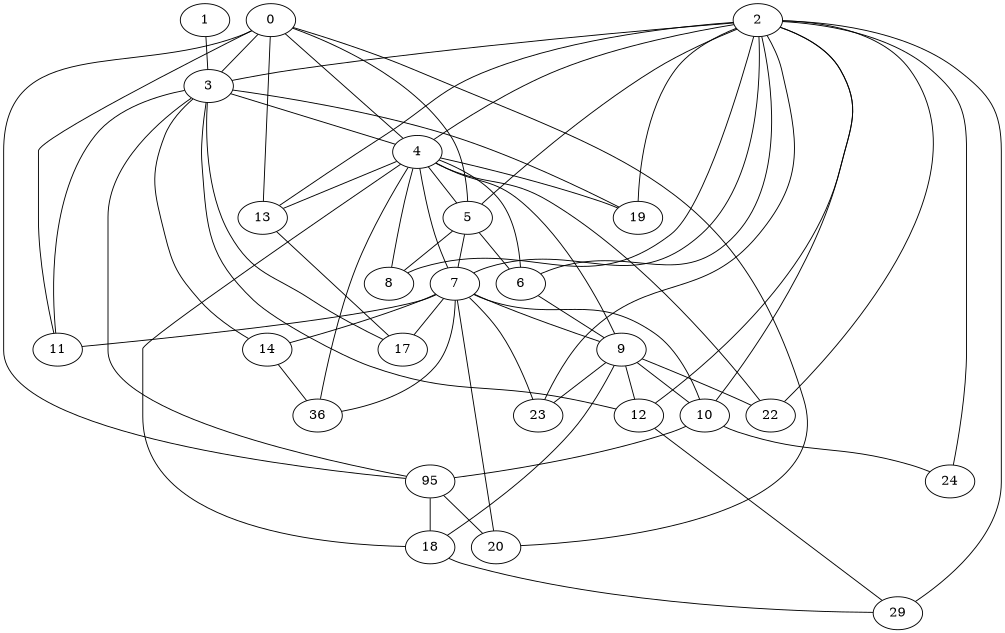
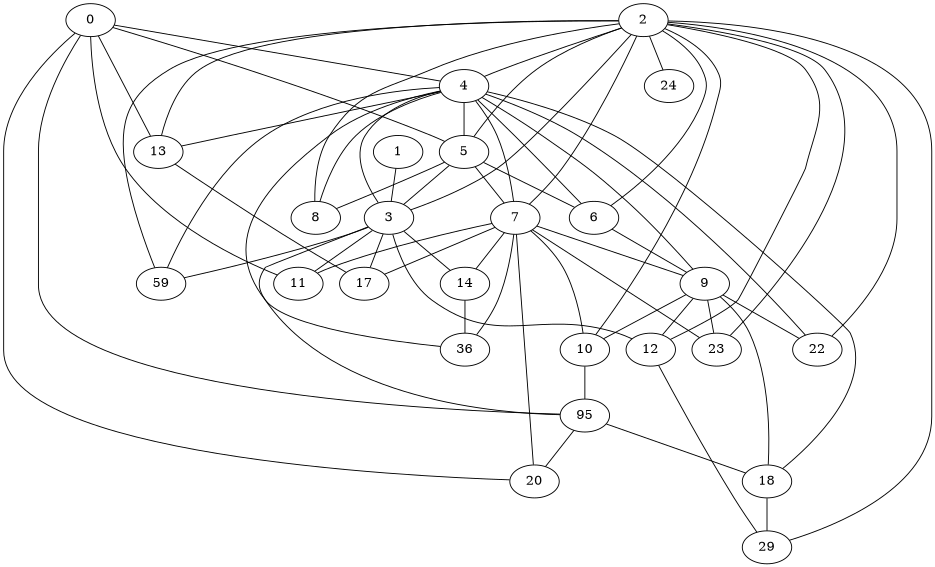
(240, 53) -> (426, 185)
(638, 218) -> (161, 284)
(827, 450) -> none
